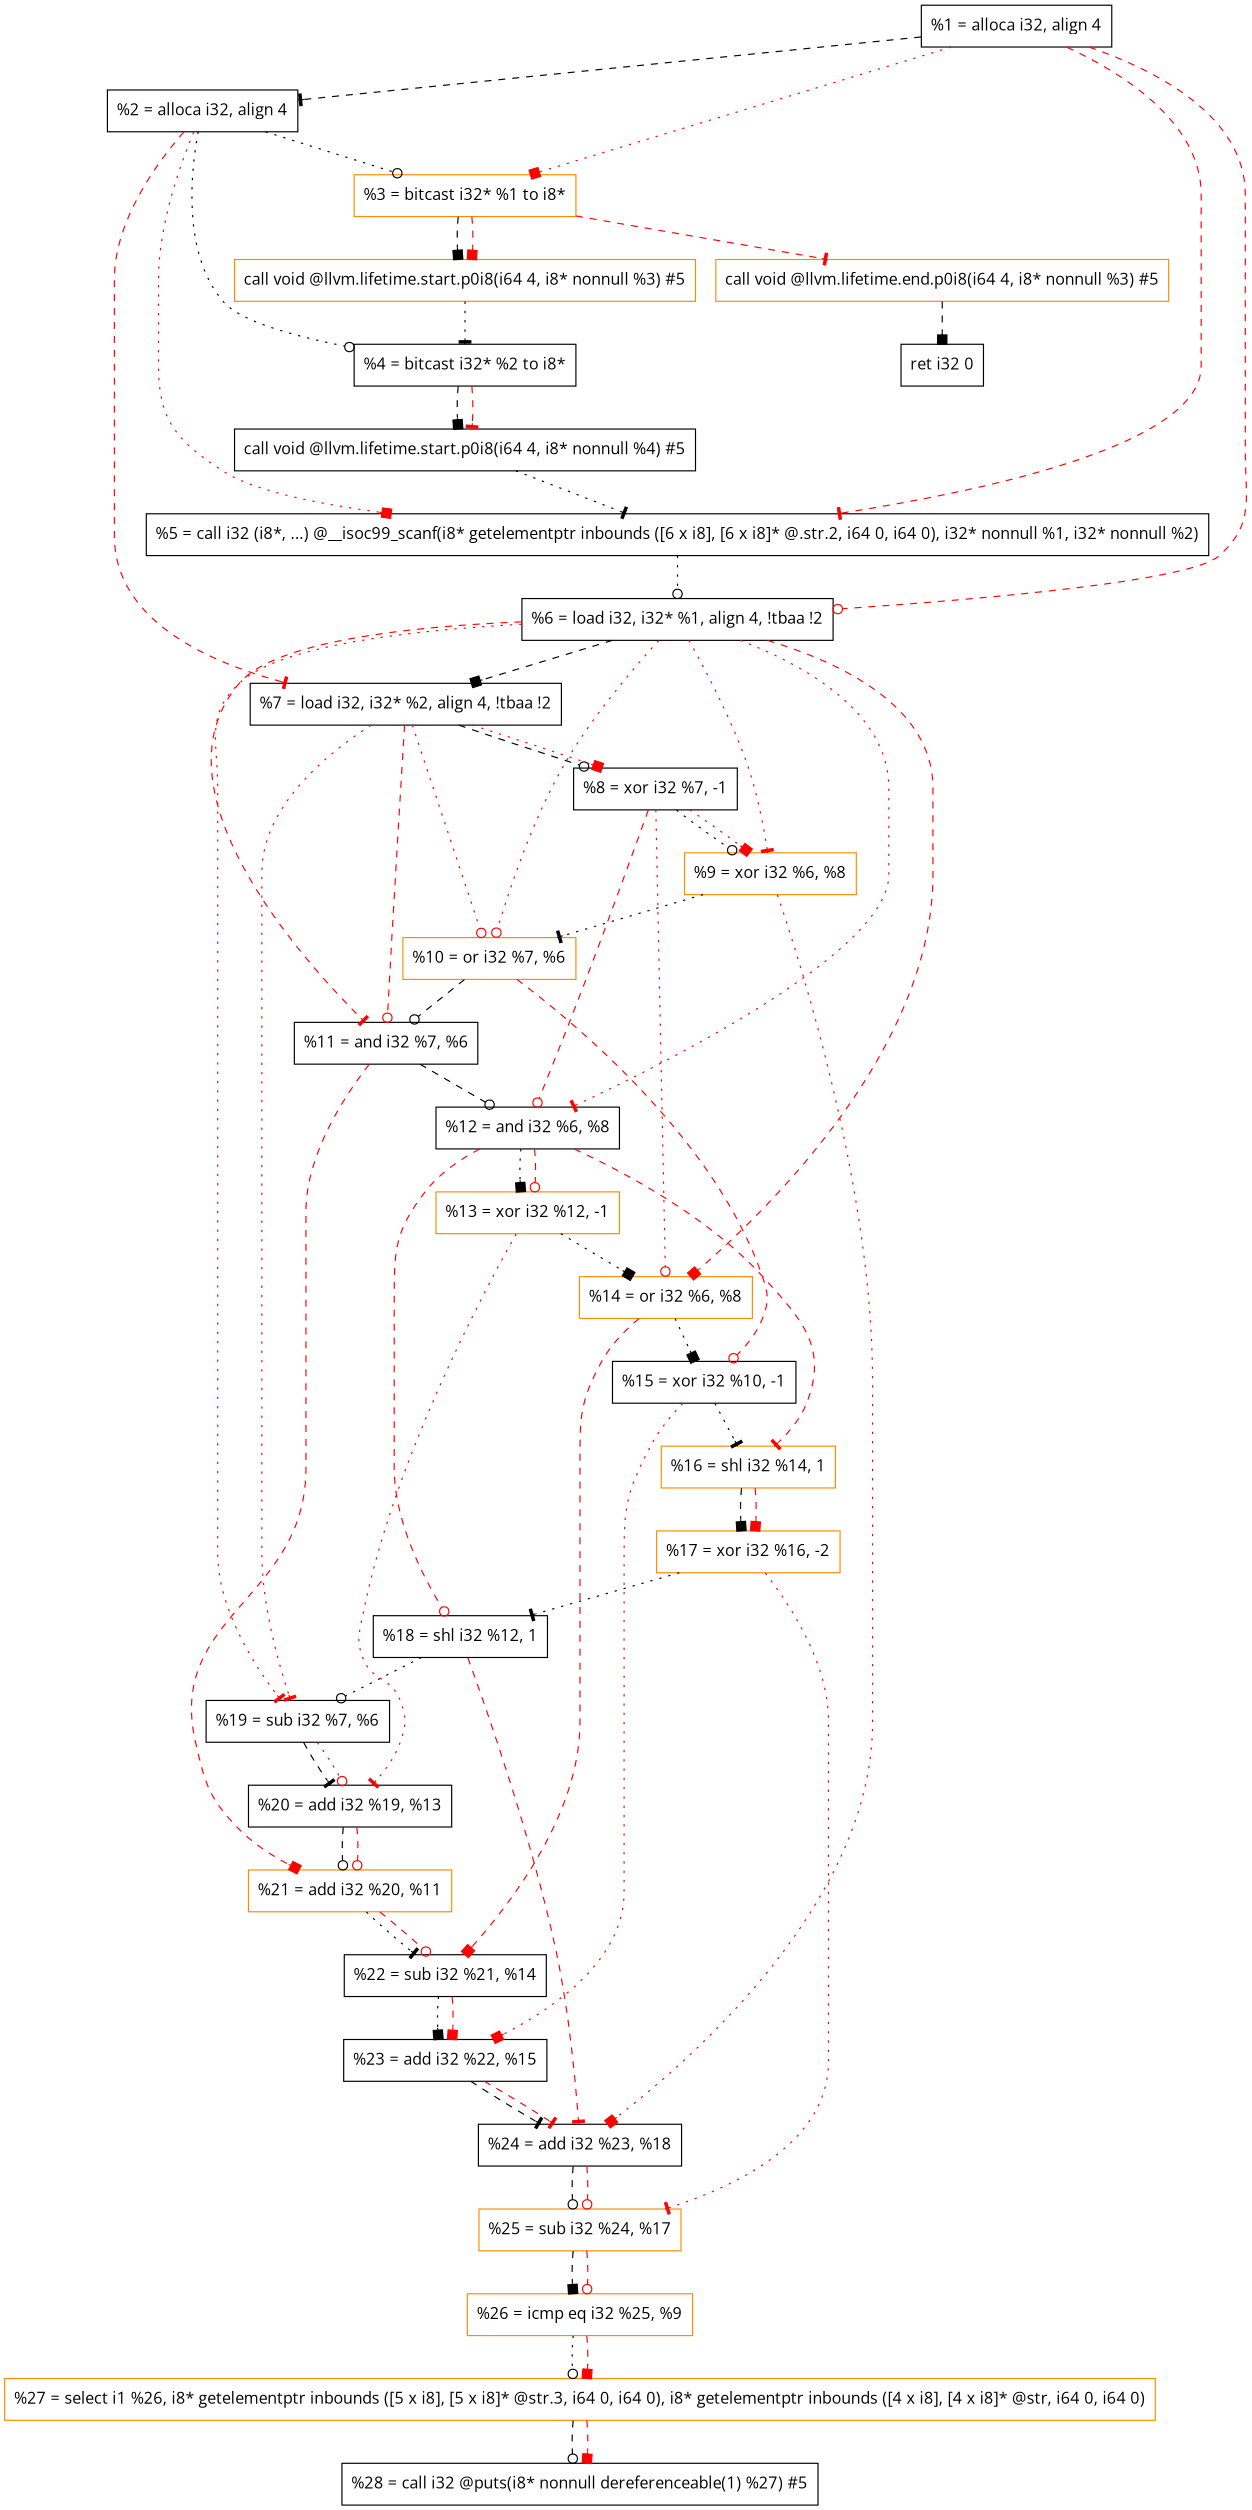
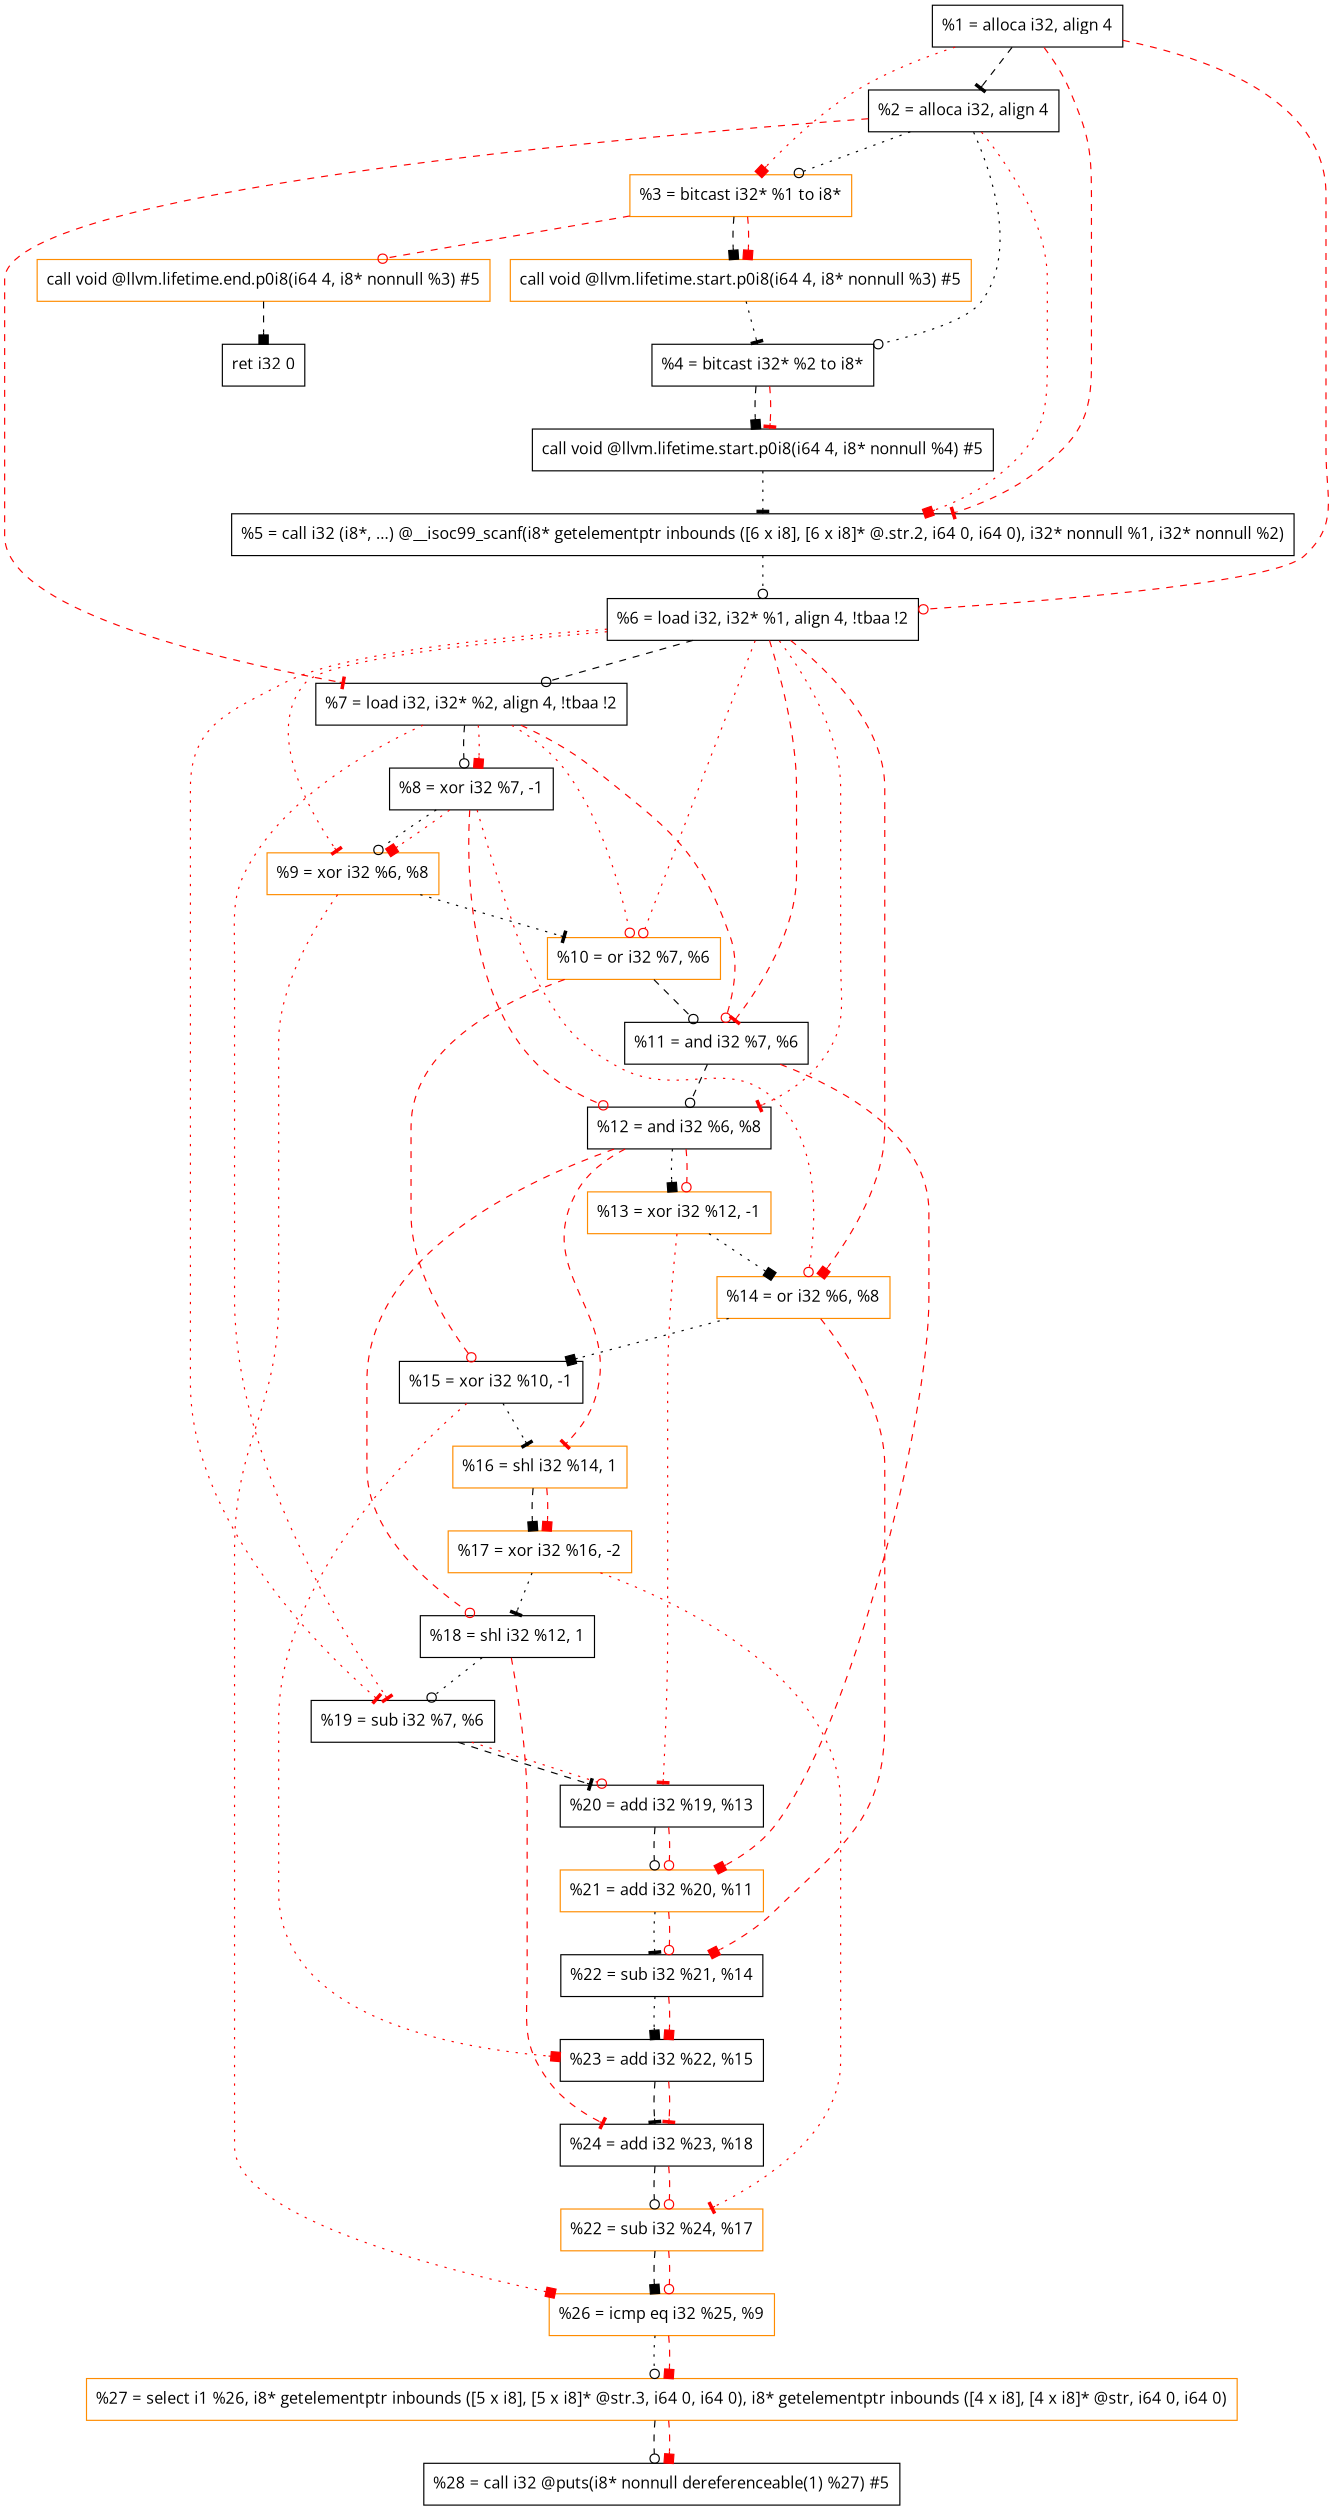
(699, 237) -> (509, 237)
(548, 660) -> (622, 660)
(873, 1546) -> (235, 1688)
(580, 2230) -> (662, 2230)
